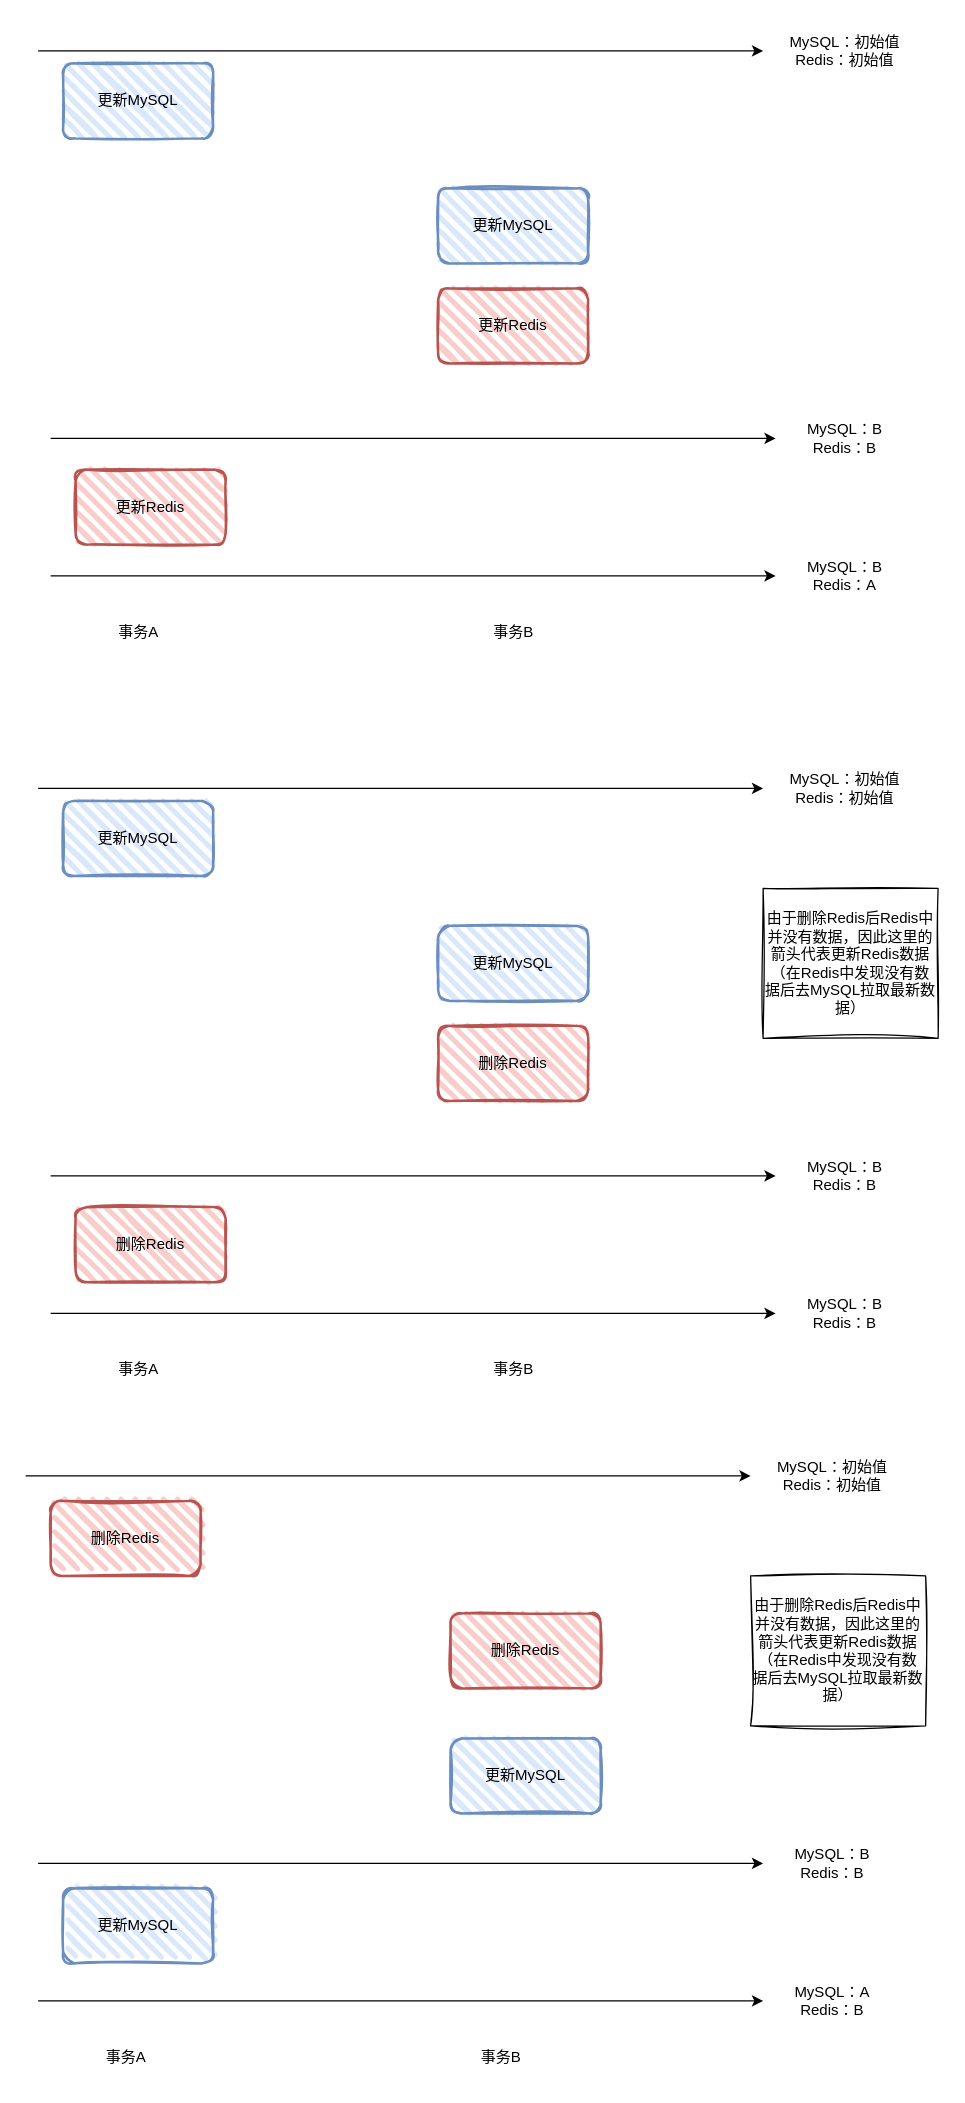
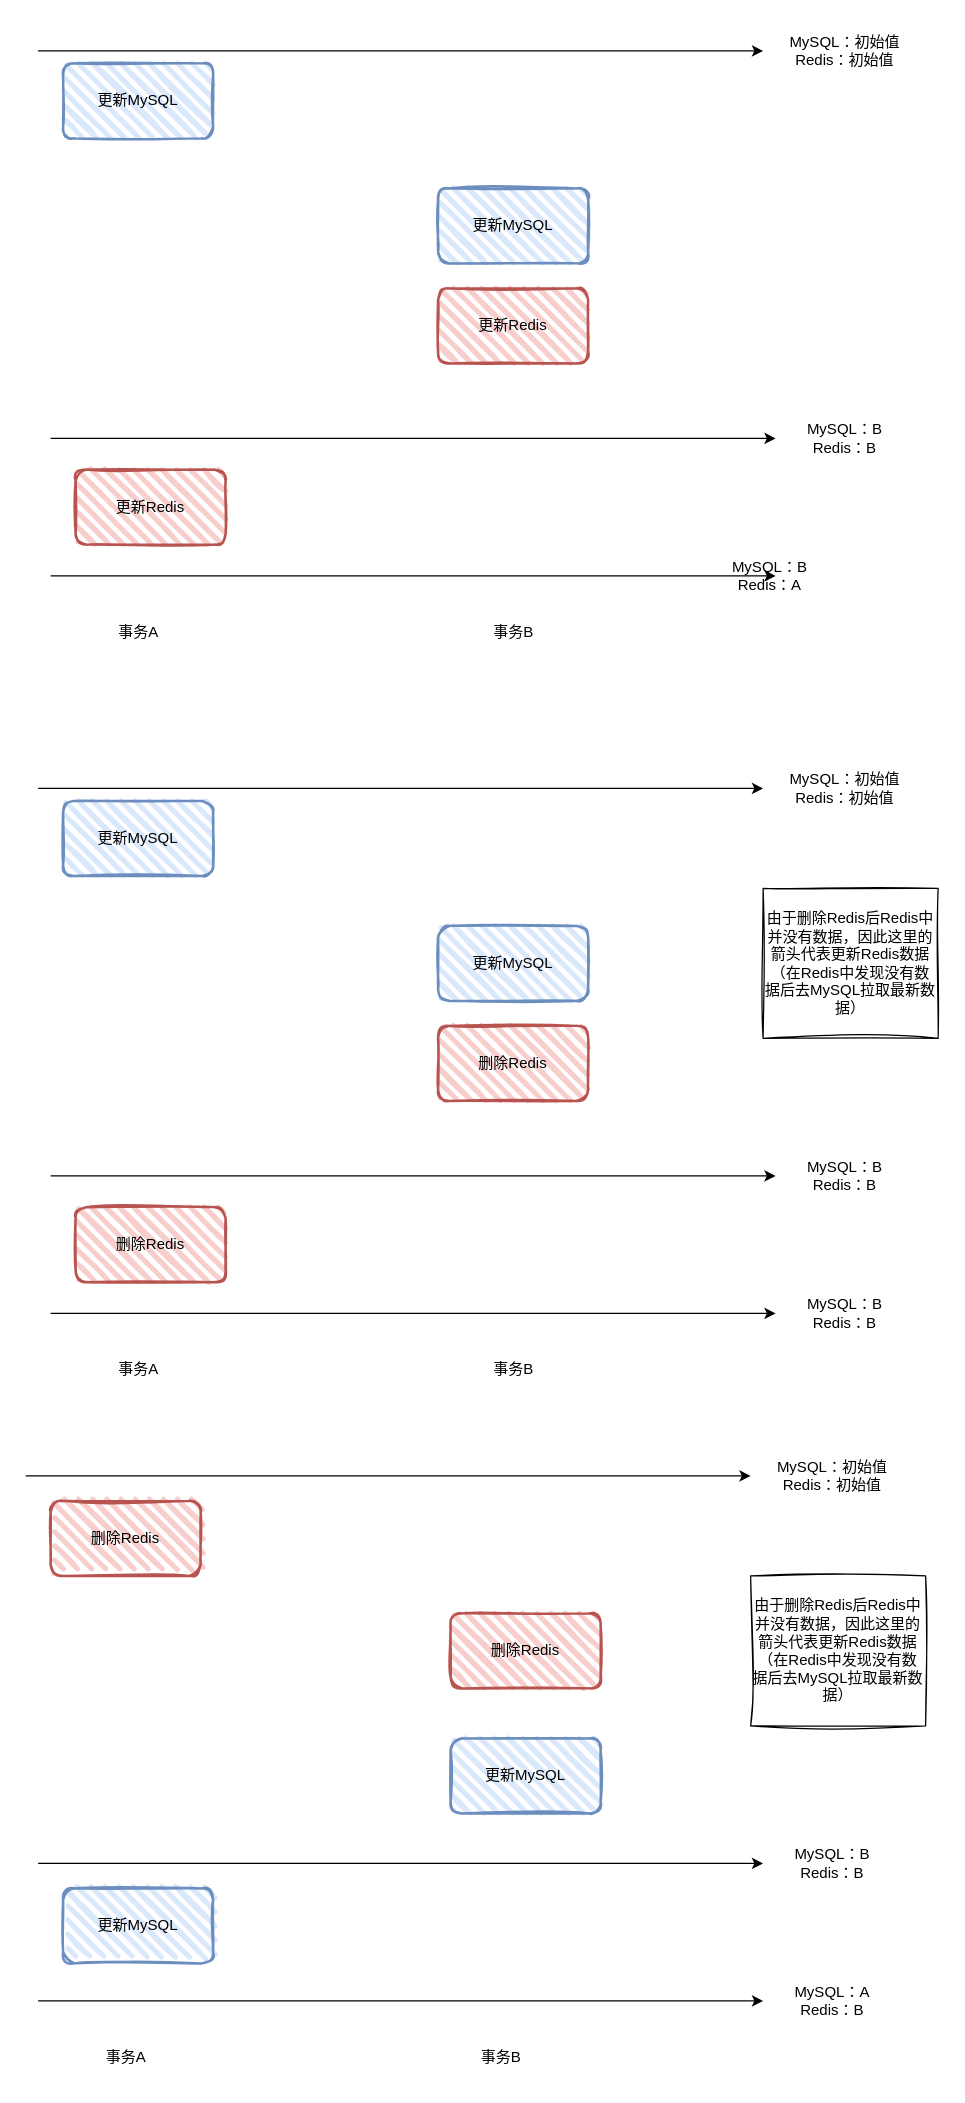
(844, 576) -> (769, 576)
